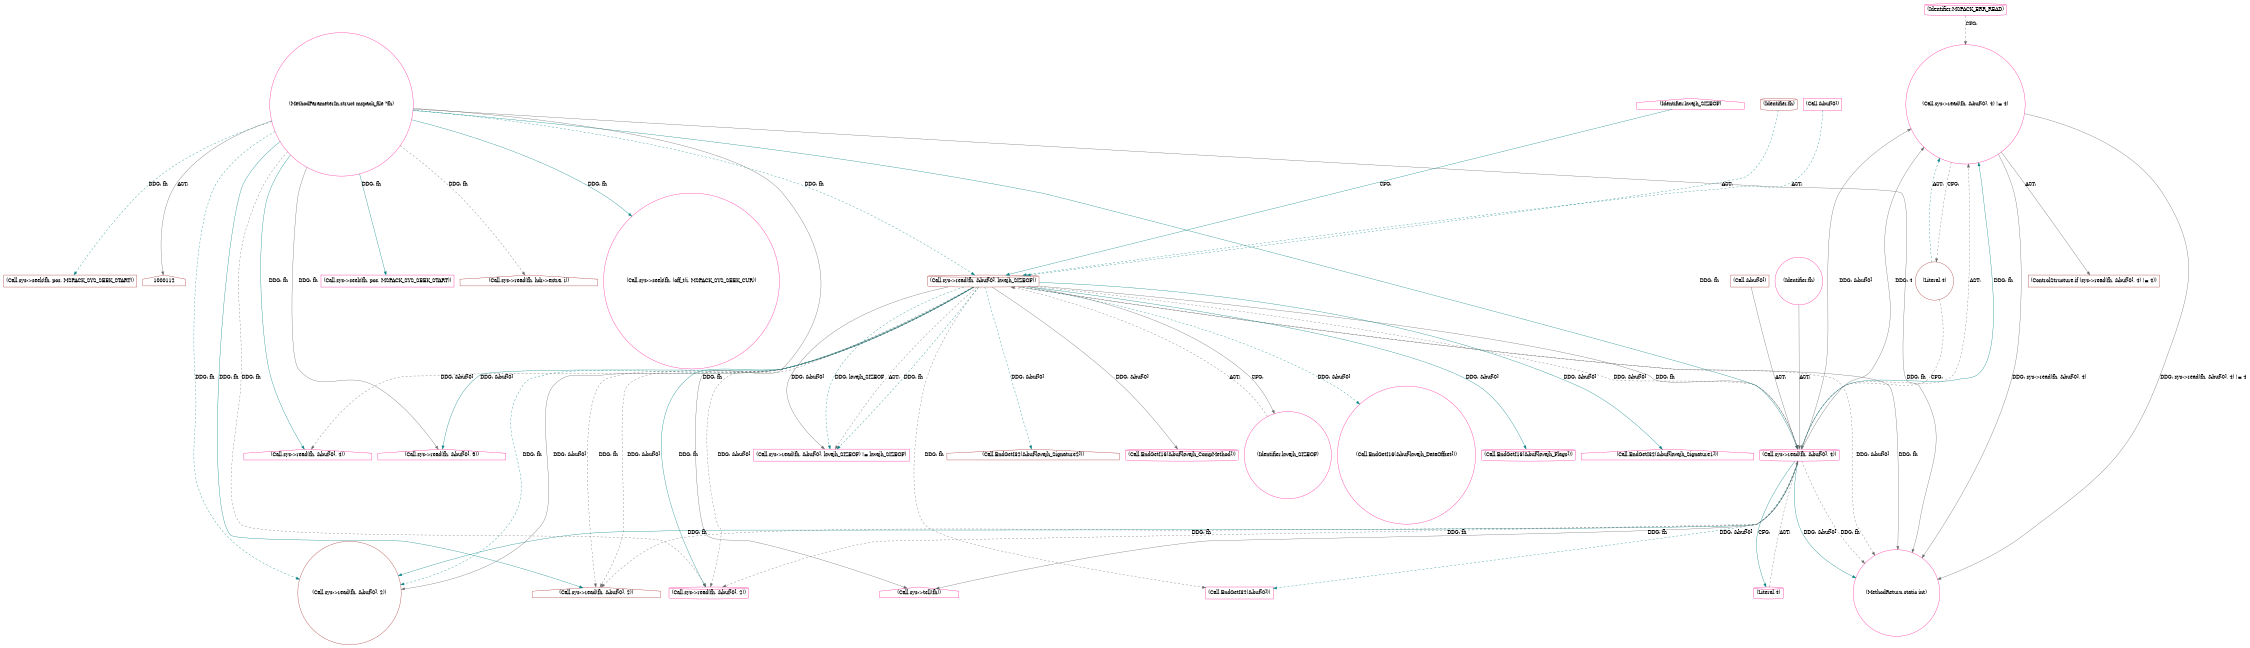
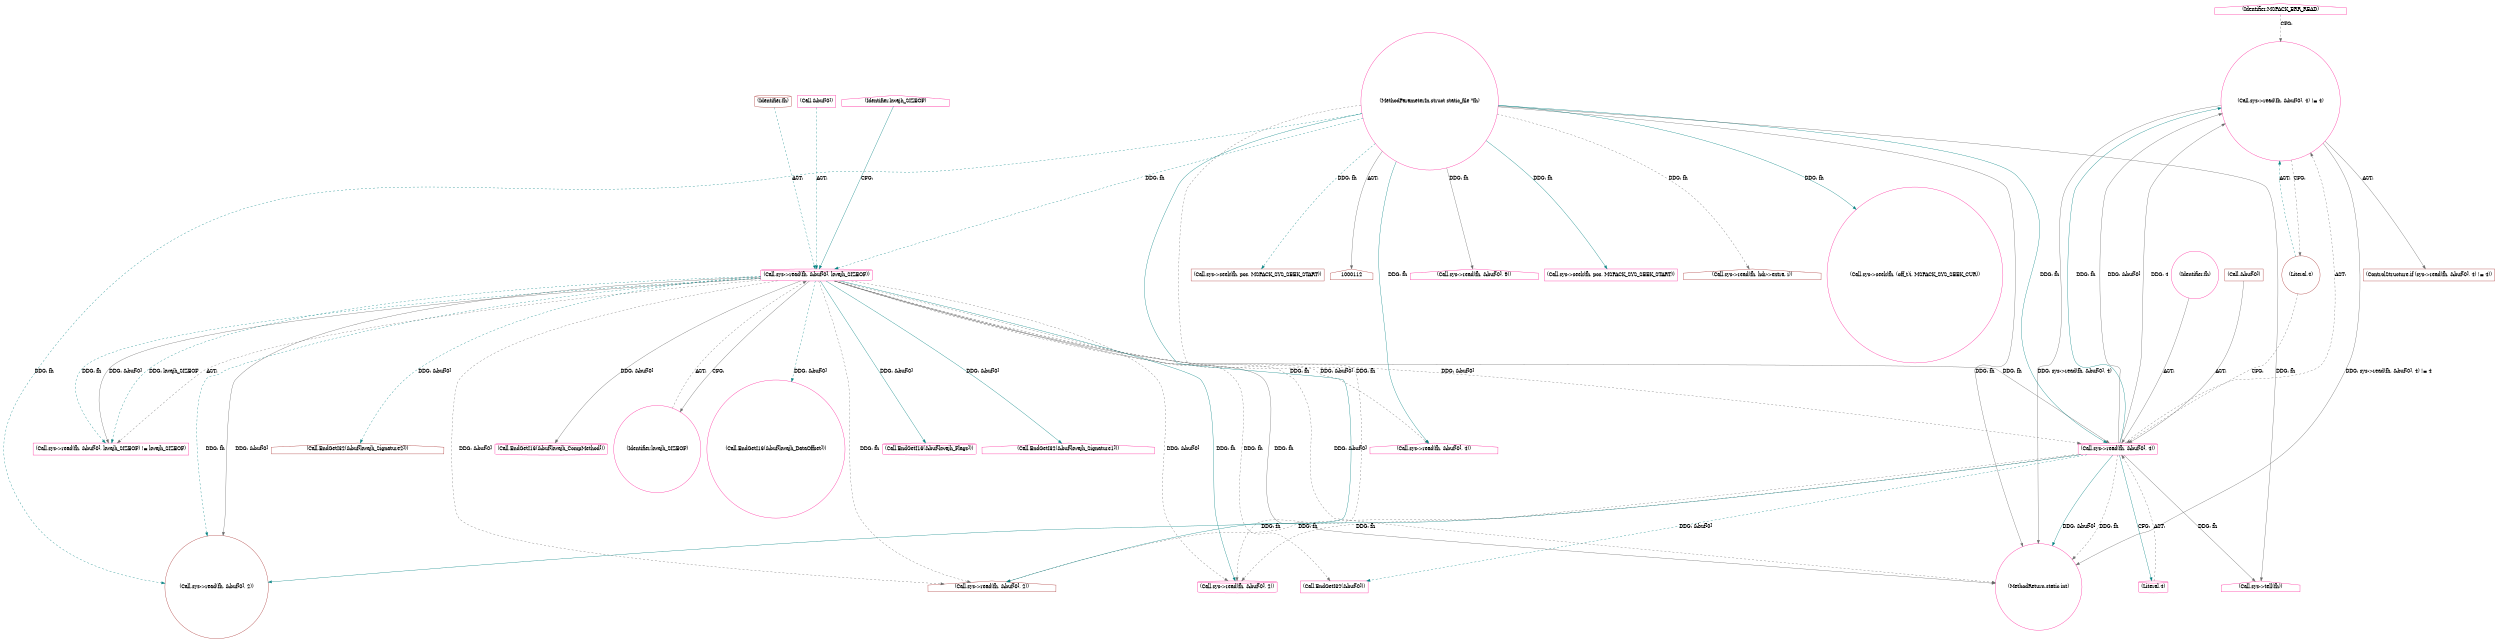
(1966, 10) -> (2281, 10)
(342, 104) -> (1430, 101)
(983, 281) -> (817, 275)
(561, 370) -> none
